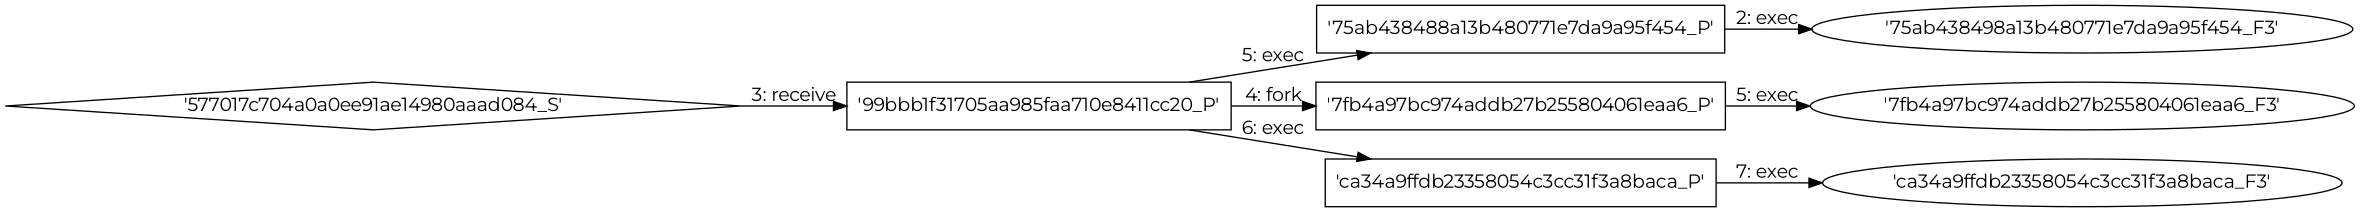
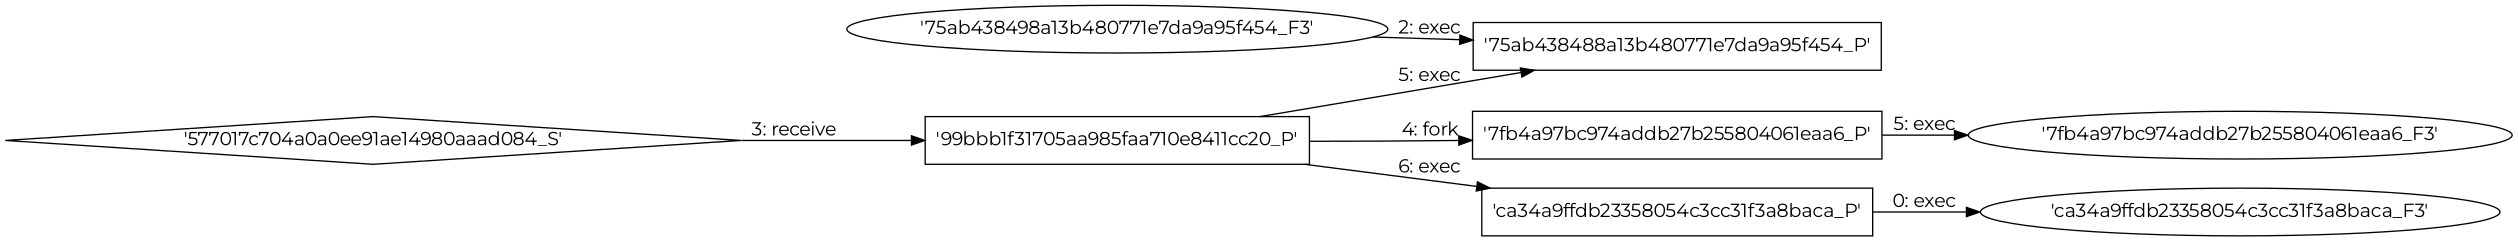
(1762, 29) -> (1416, 38)
(1768, 173) -> (1925, 202)
